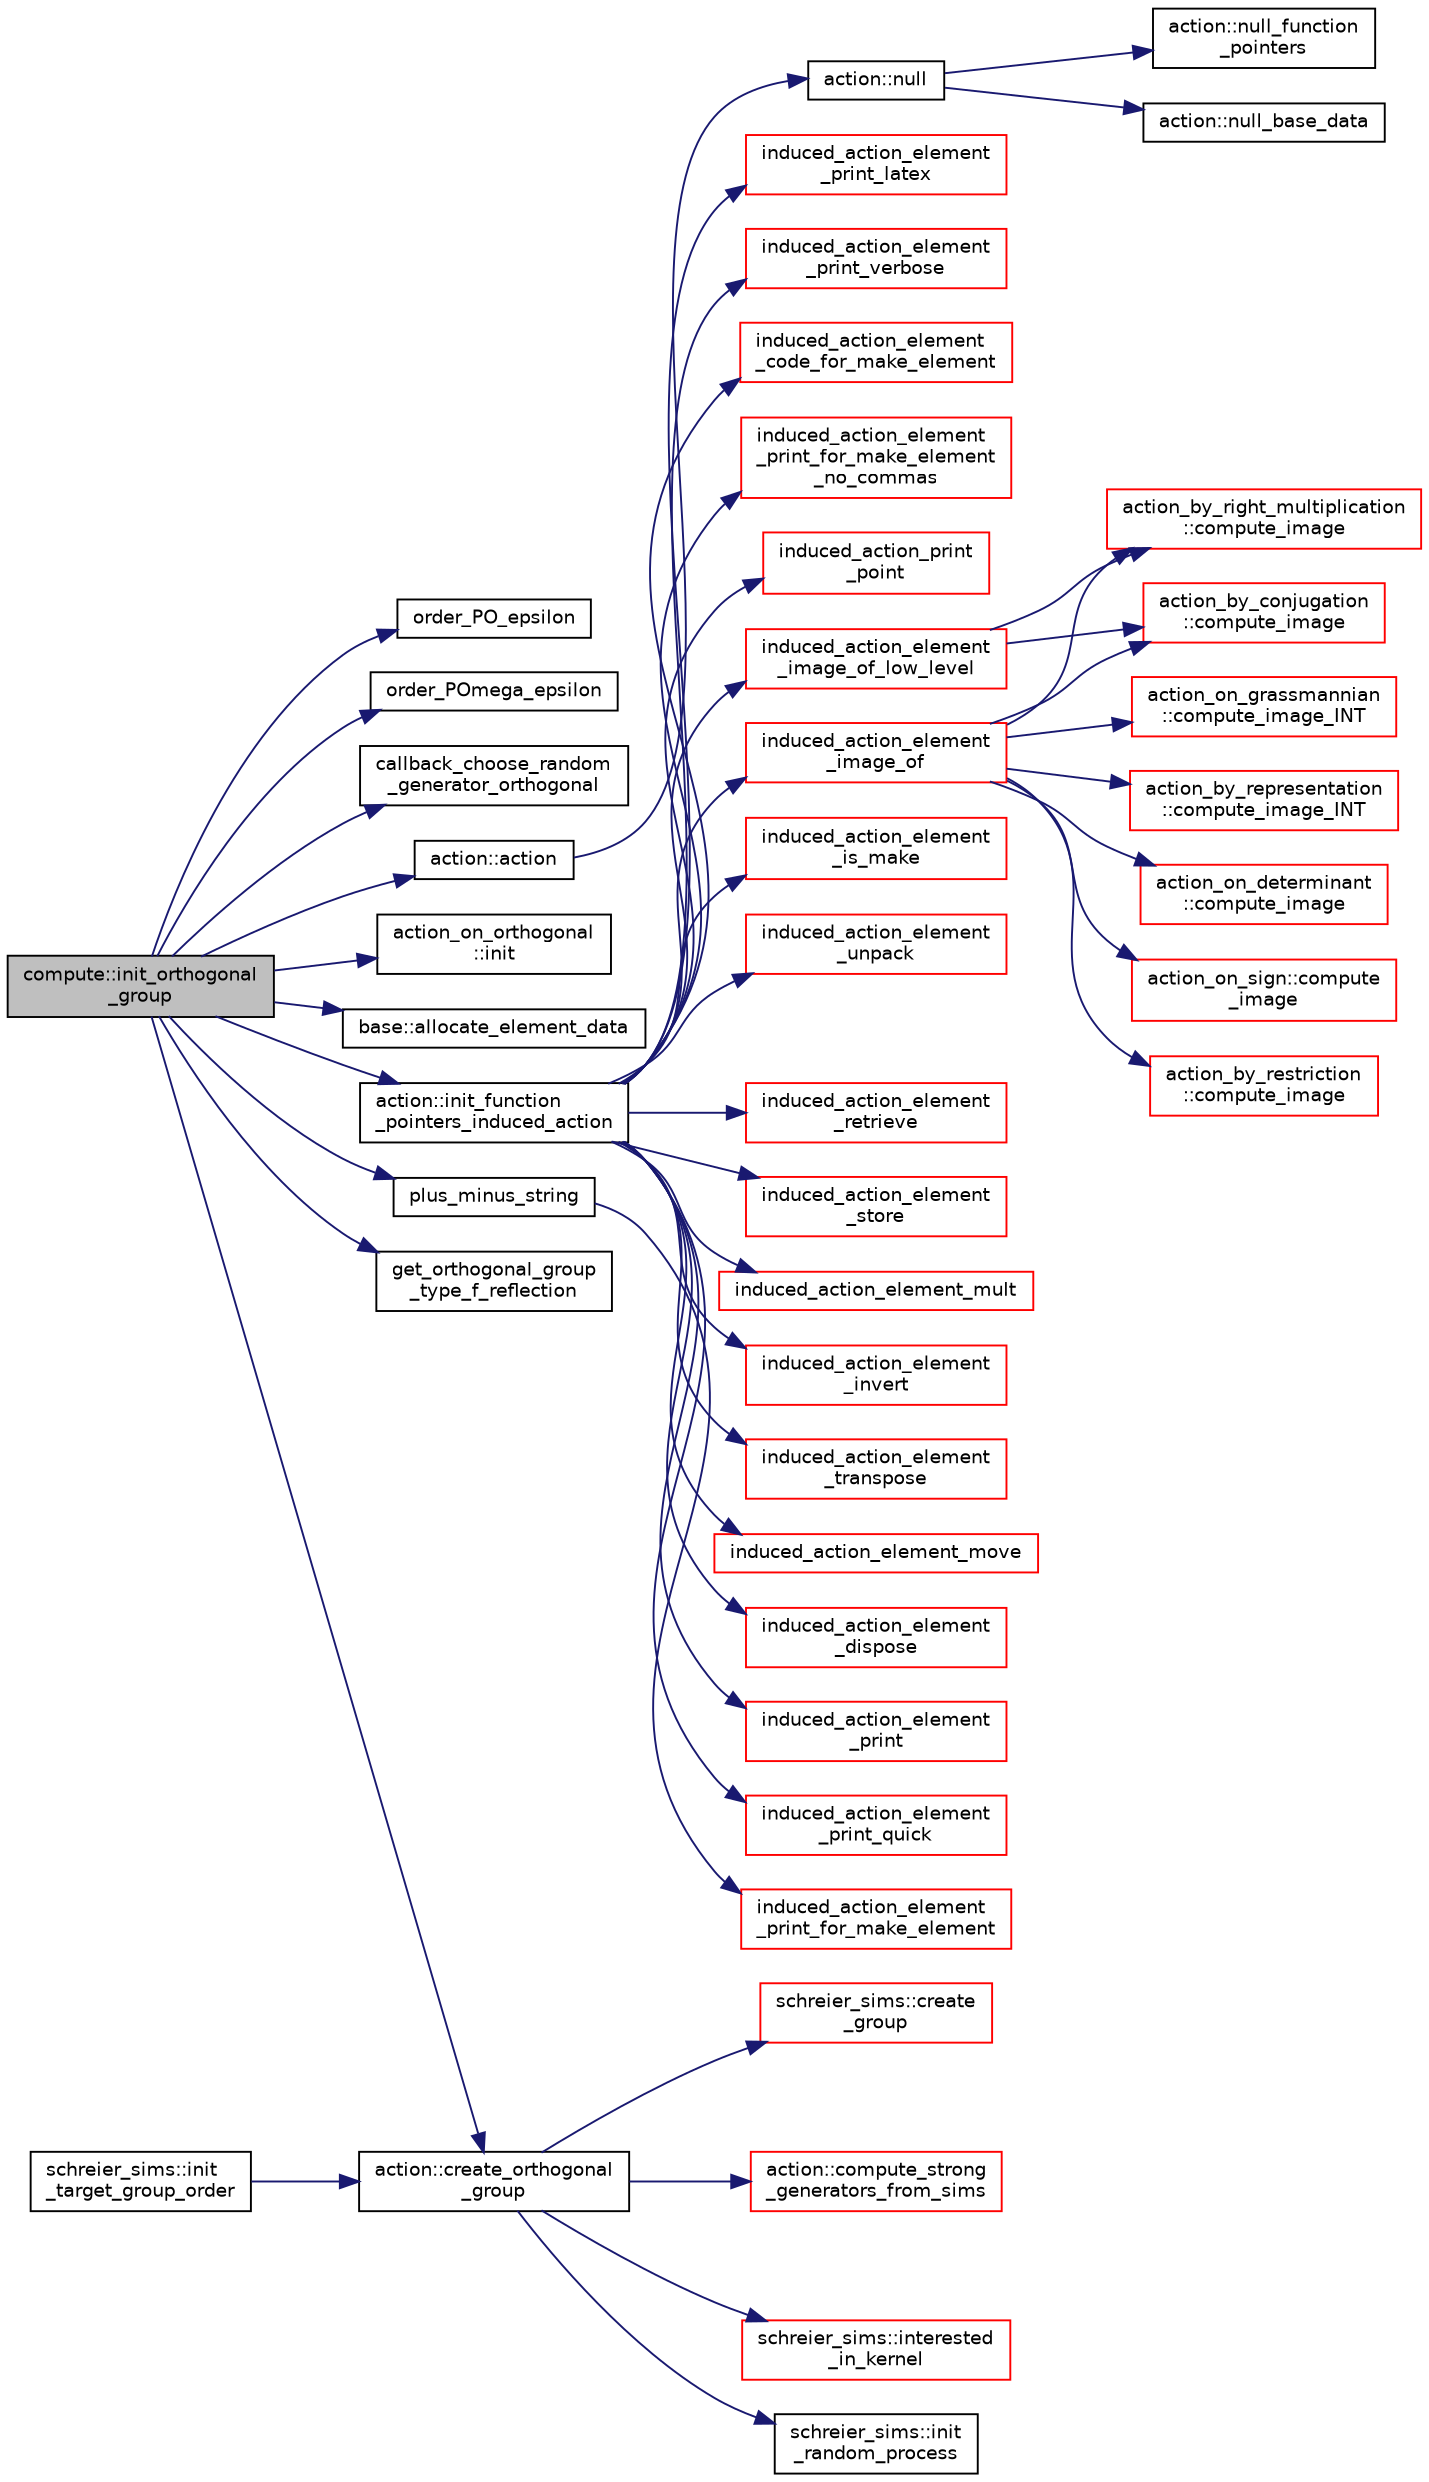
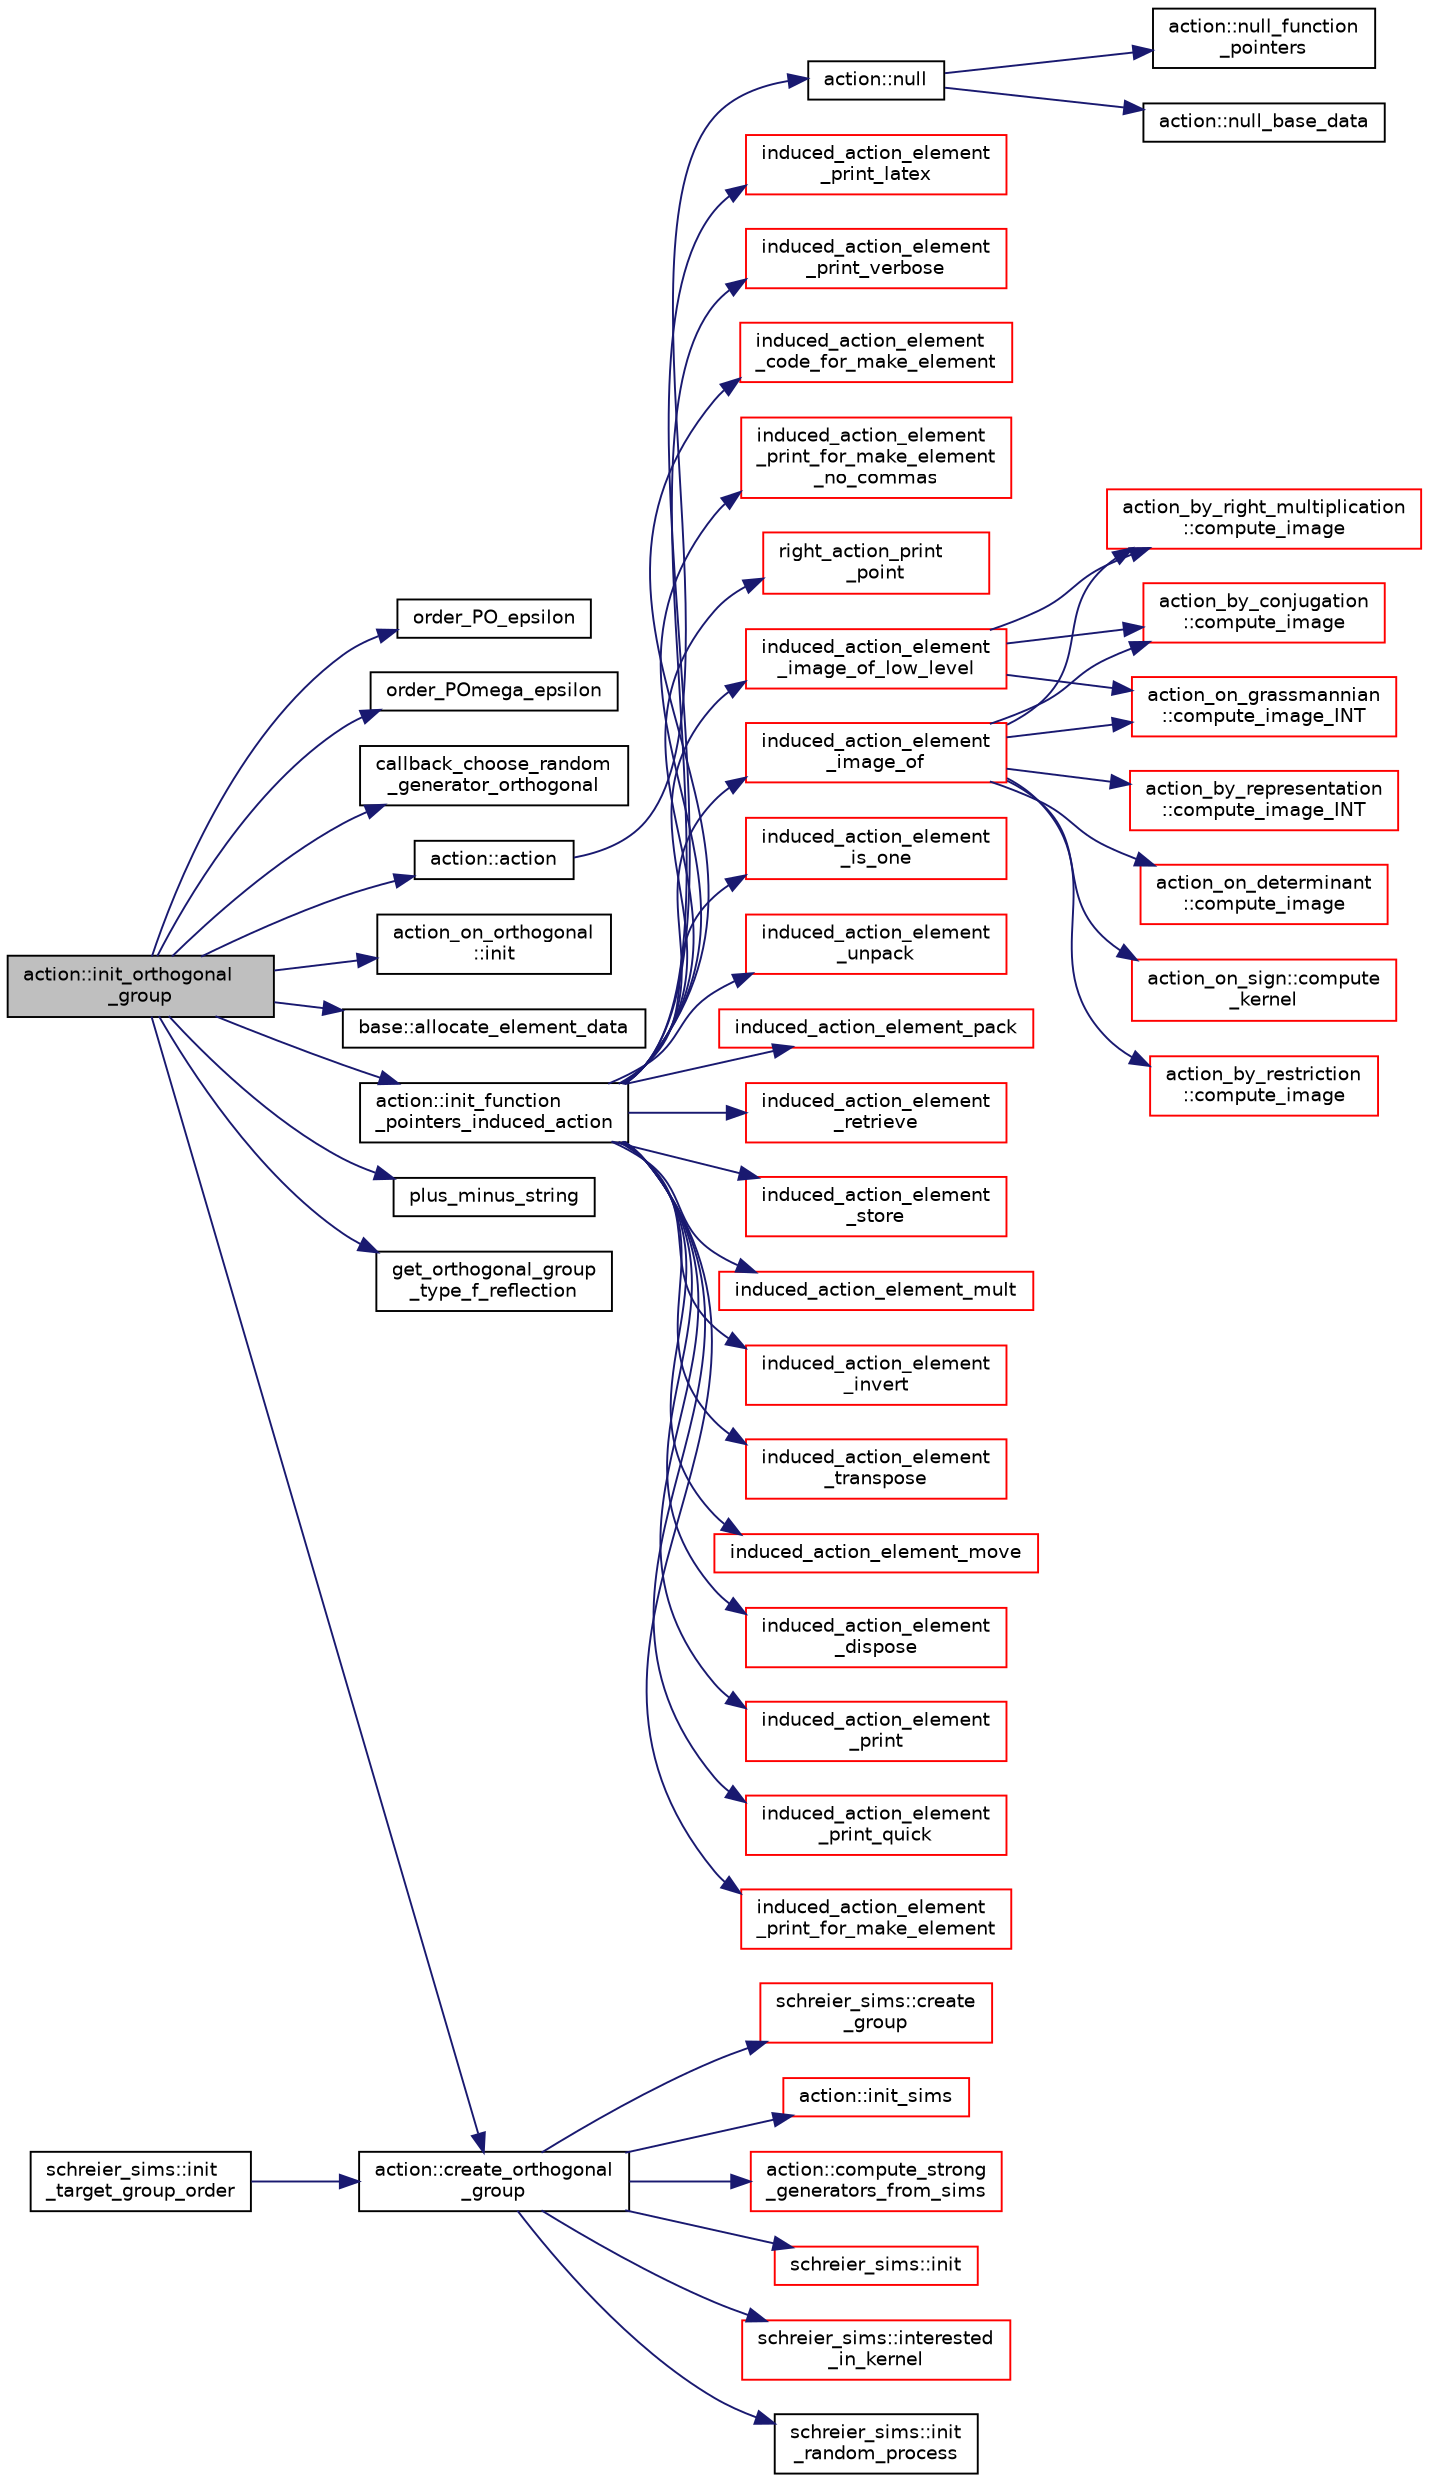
(876, 563) -> (876, 563)
none -> (1044, 680)
(876, 848) -> (876, 848)
(141, 986) -> (141, 986)
(1264, 990) -> (1264, 990)
none -> (876, 1029)
(692, 1512) -> (696, 1452)
none -> (876, 2097)
none -> (876, 2266)
